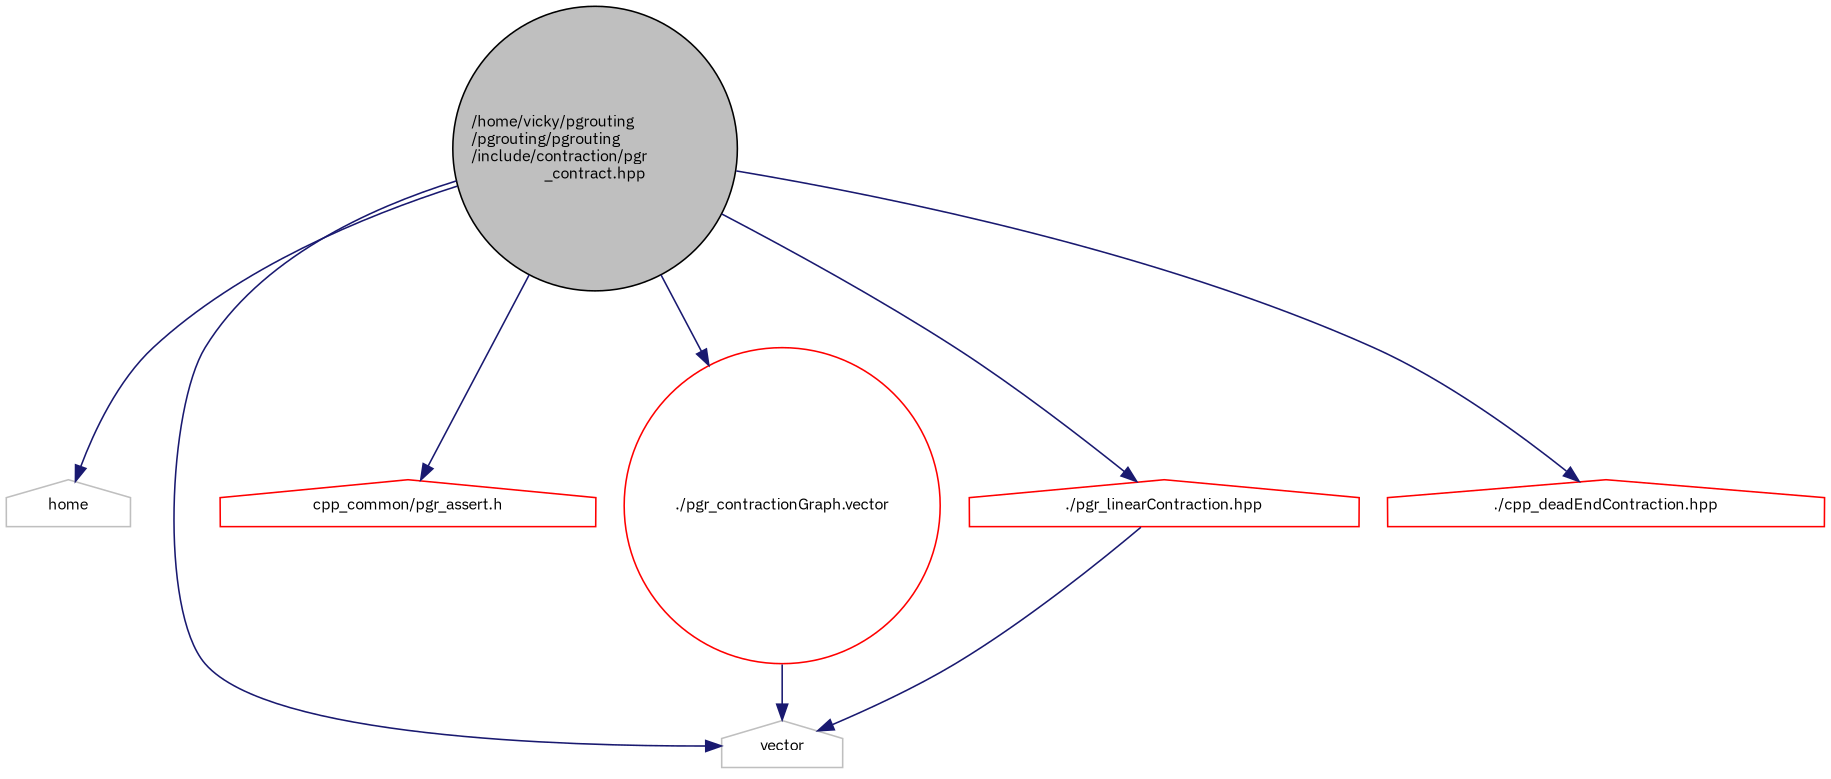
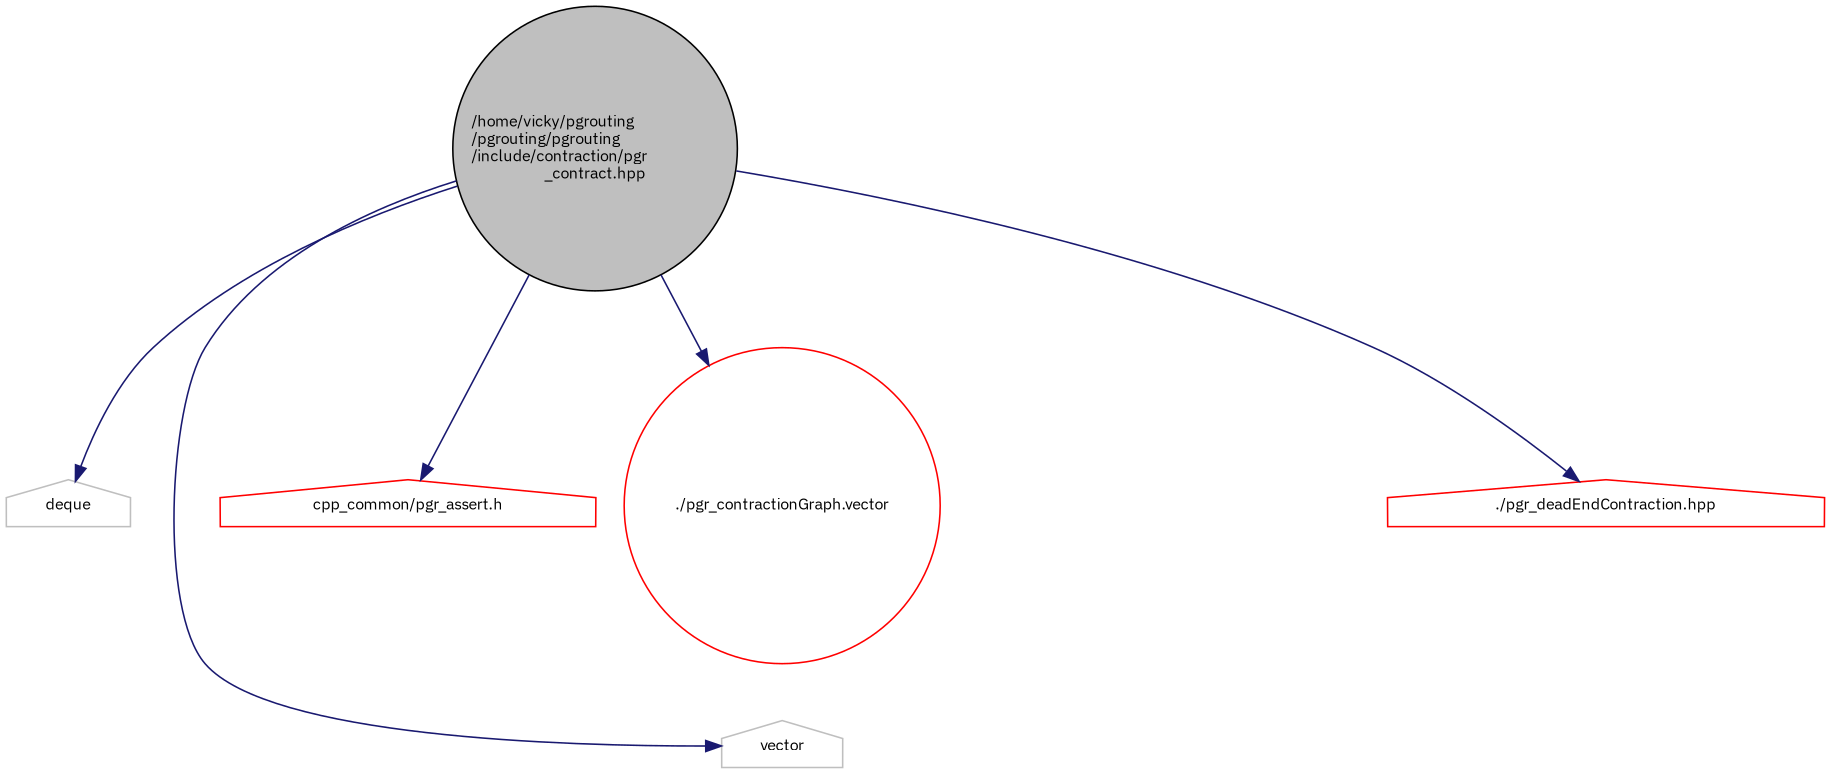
(68, 506) -> (68, 506)
(1164, 506) -> none
(1606, 506) -> (1606, 506)
(782, 684) -> none
